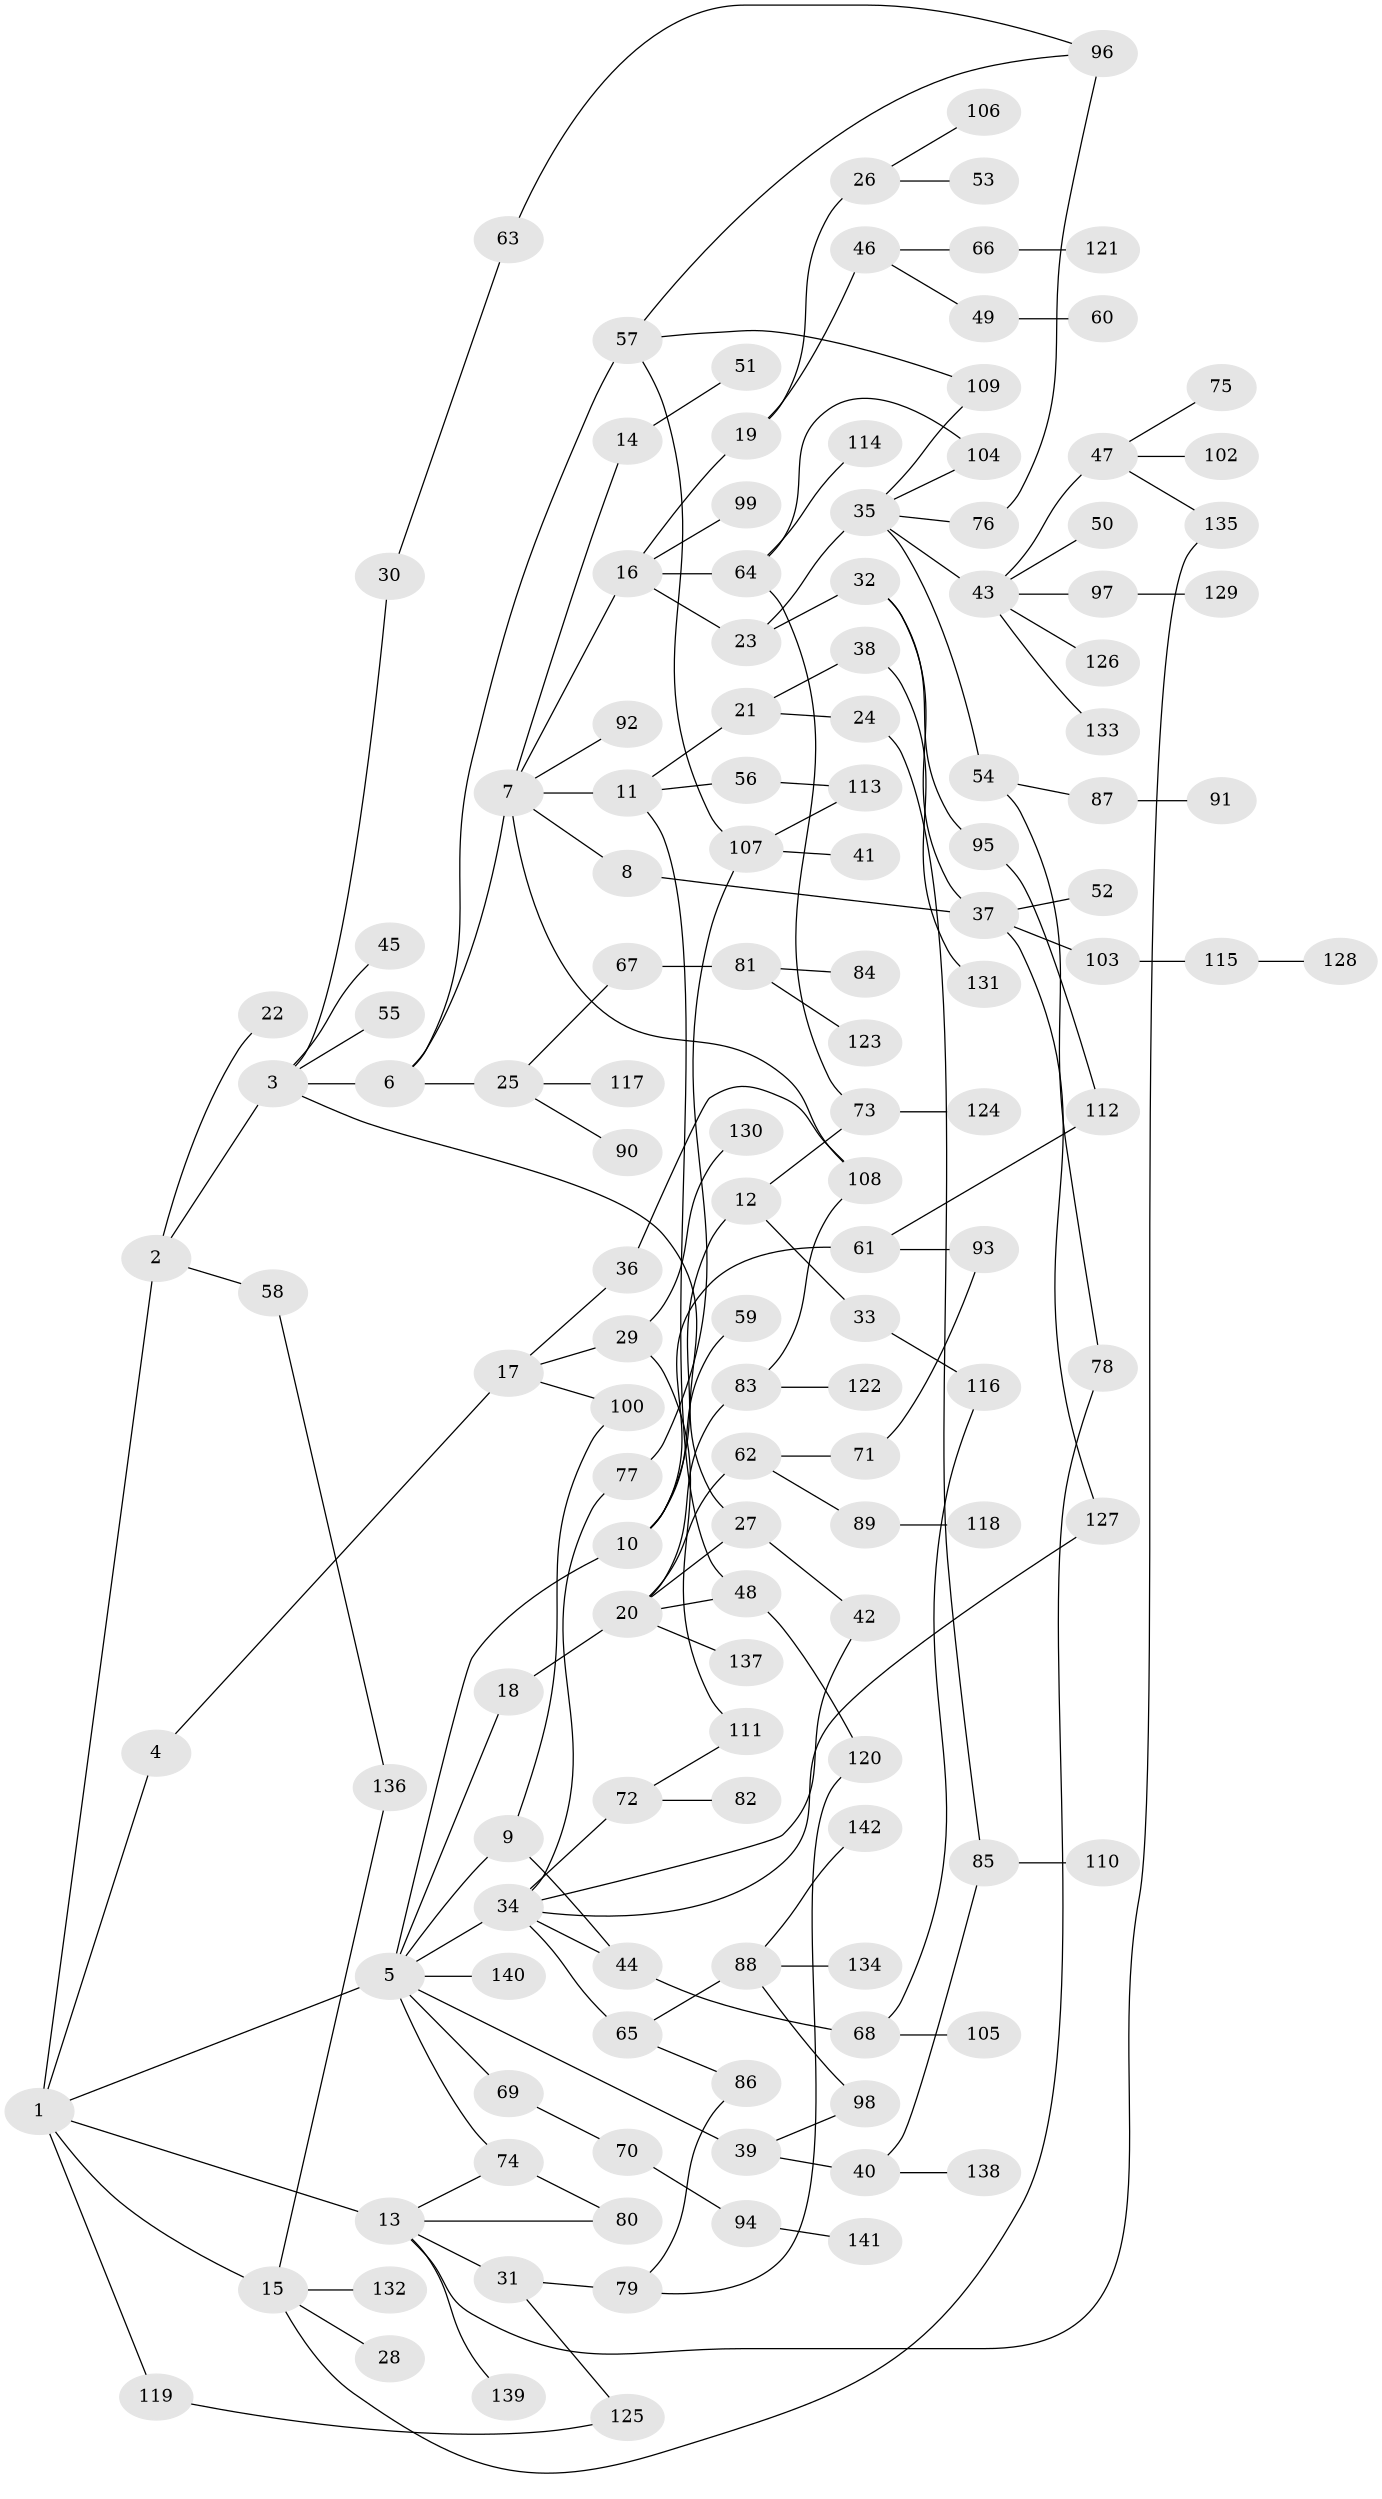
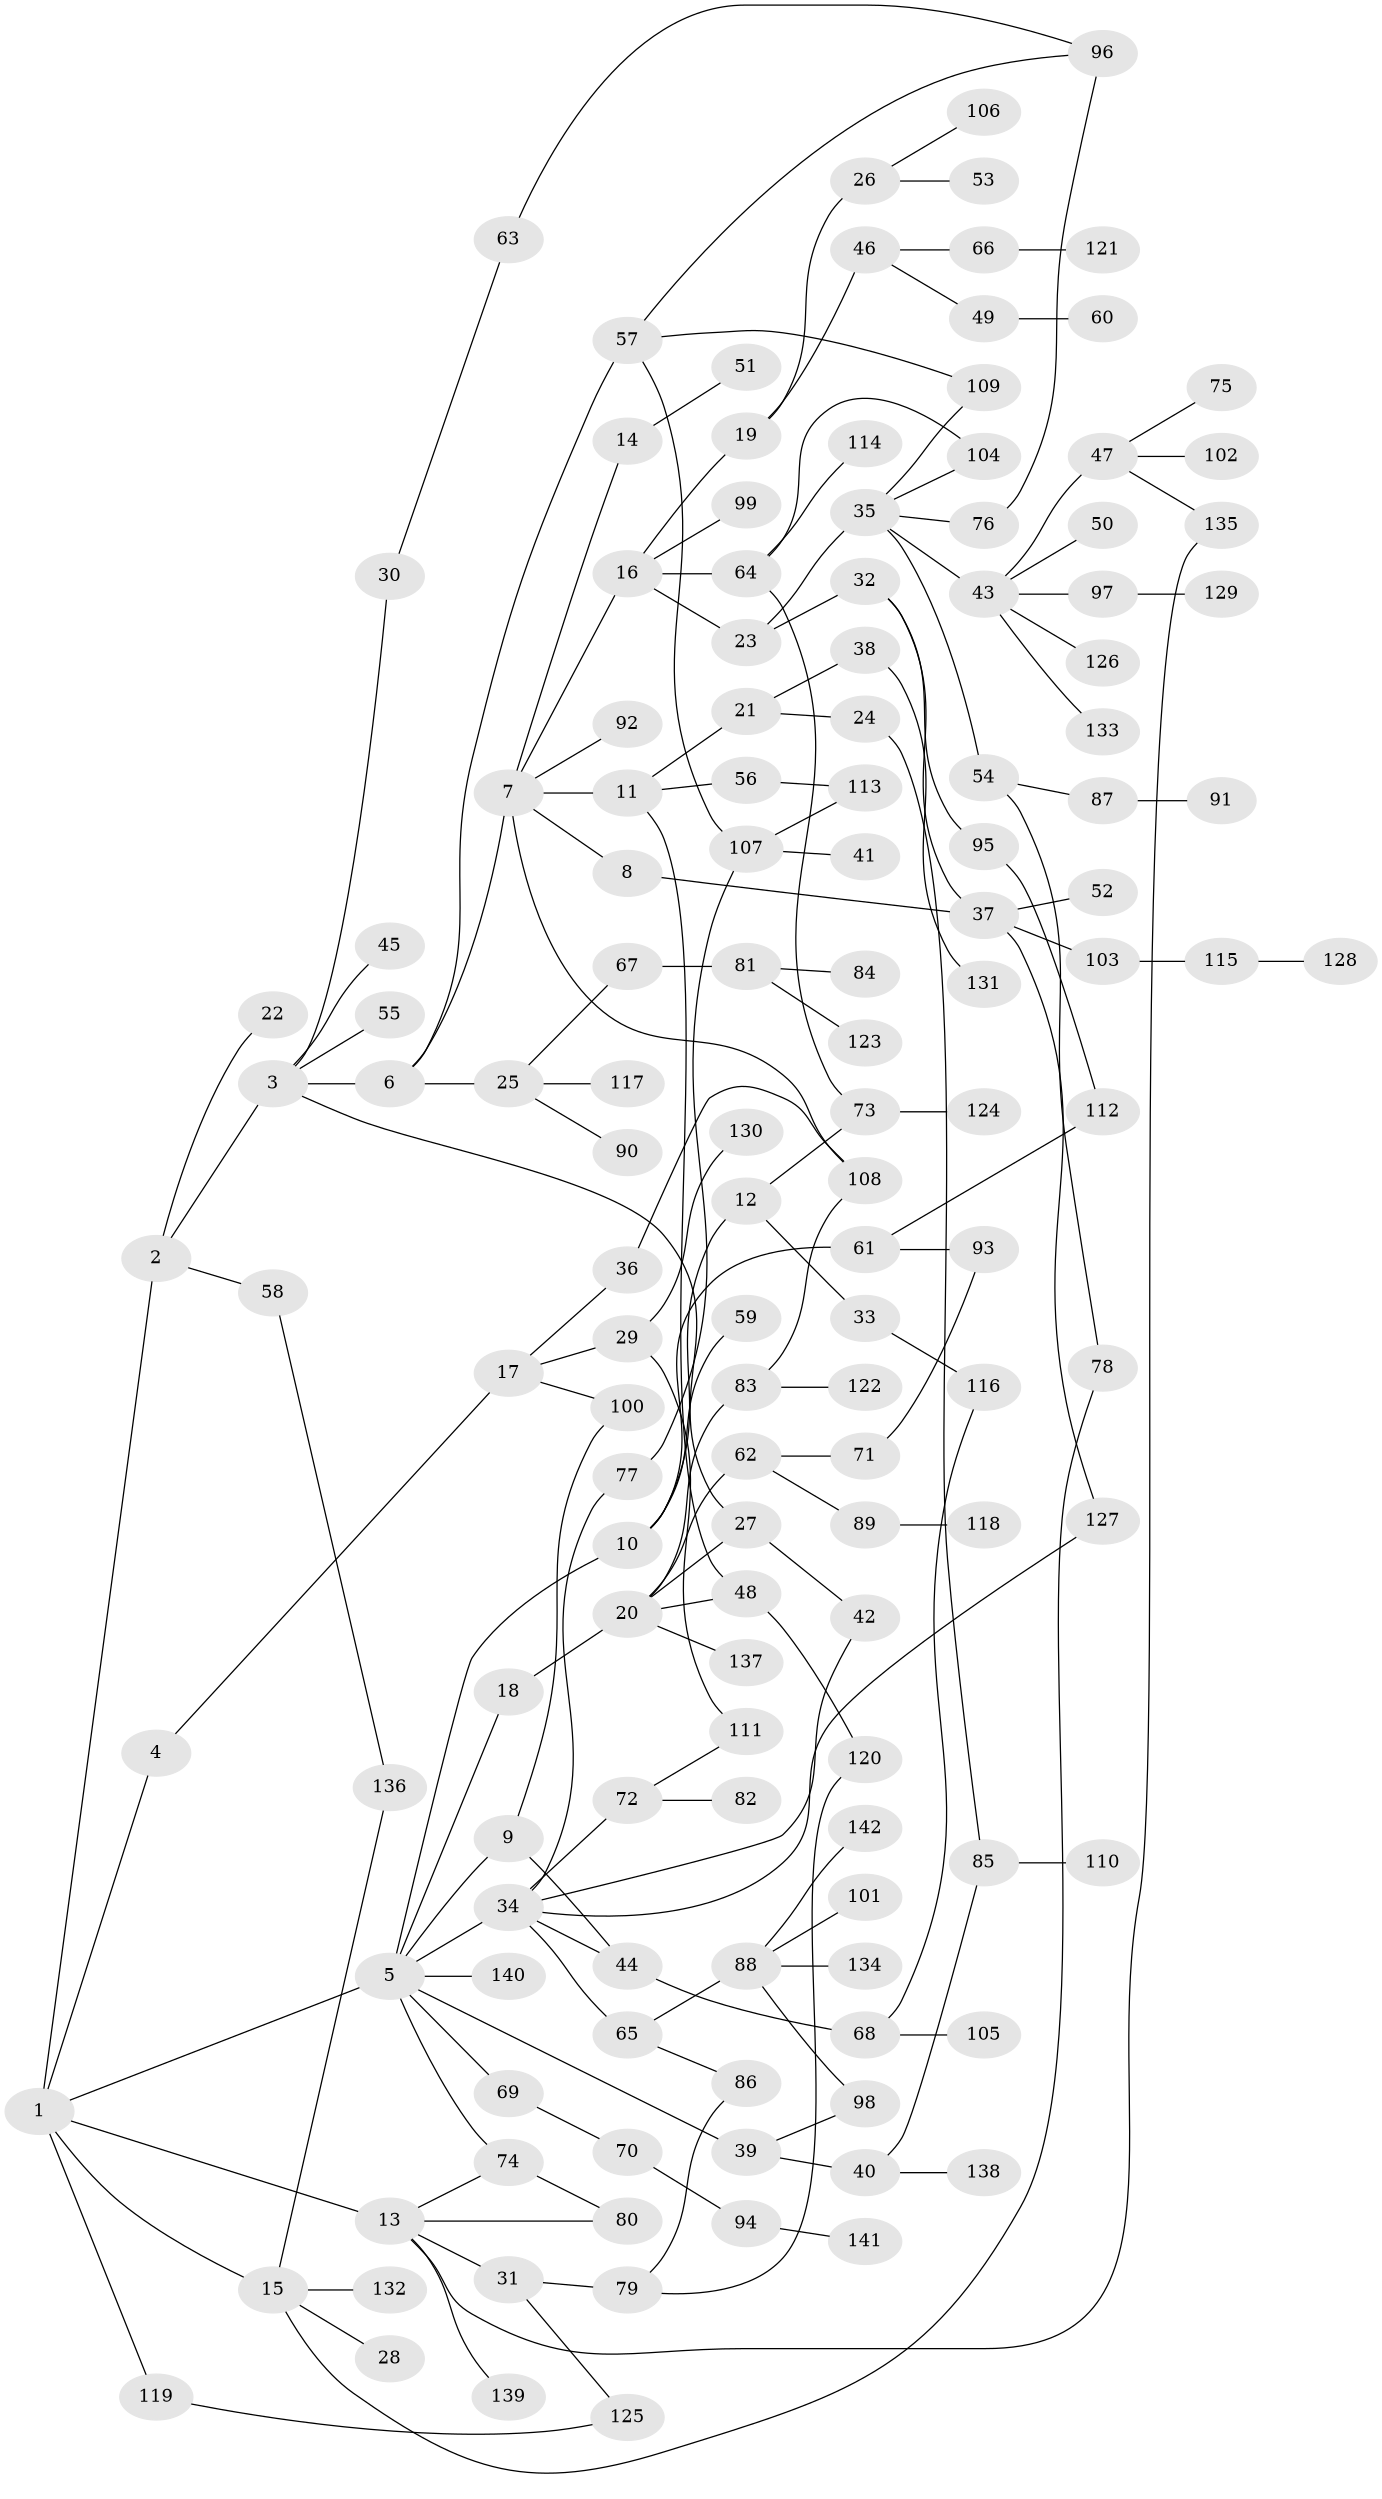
none -> (865, 1897)
